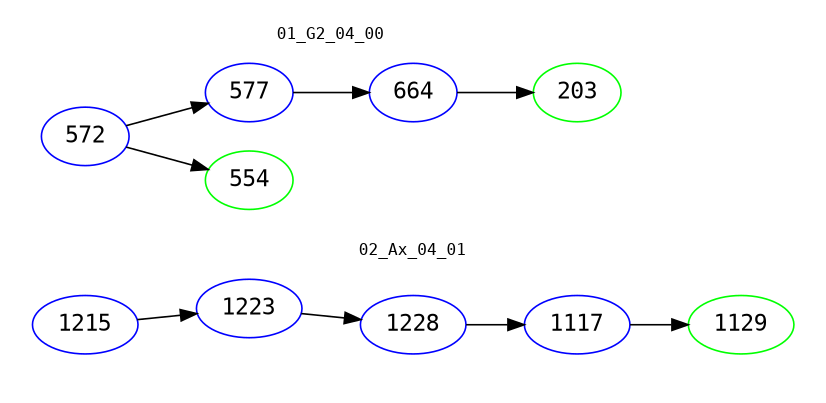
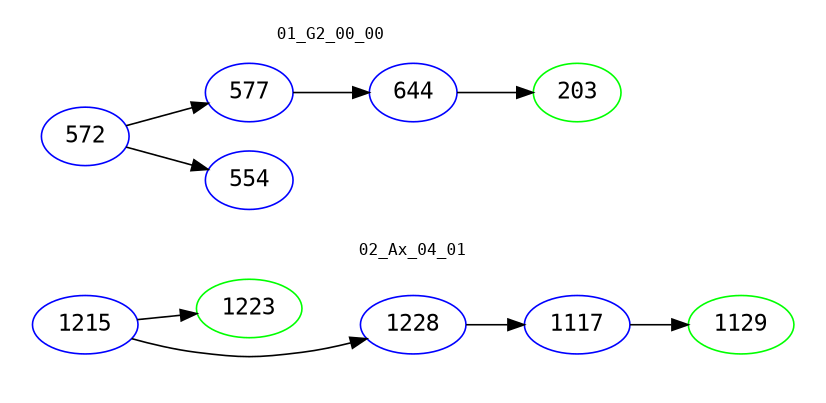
(331, 35) -> (331, 35)
(413, 93) -> (413, 93)
(249, 180) -> (249, 180)
(249, 308) -> (249, 308)
(323, 316) -> (241, 356)
